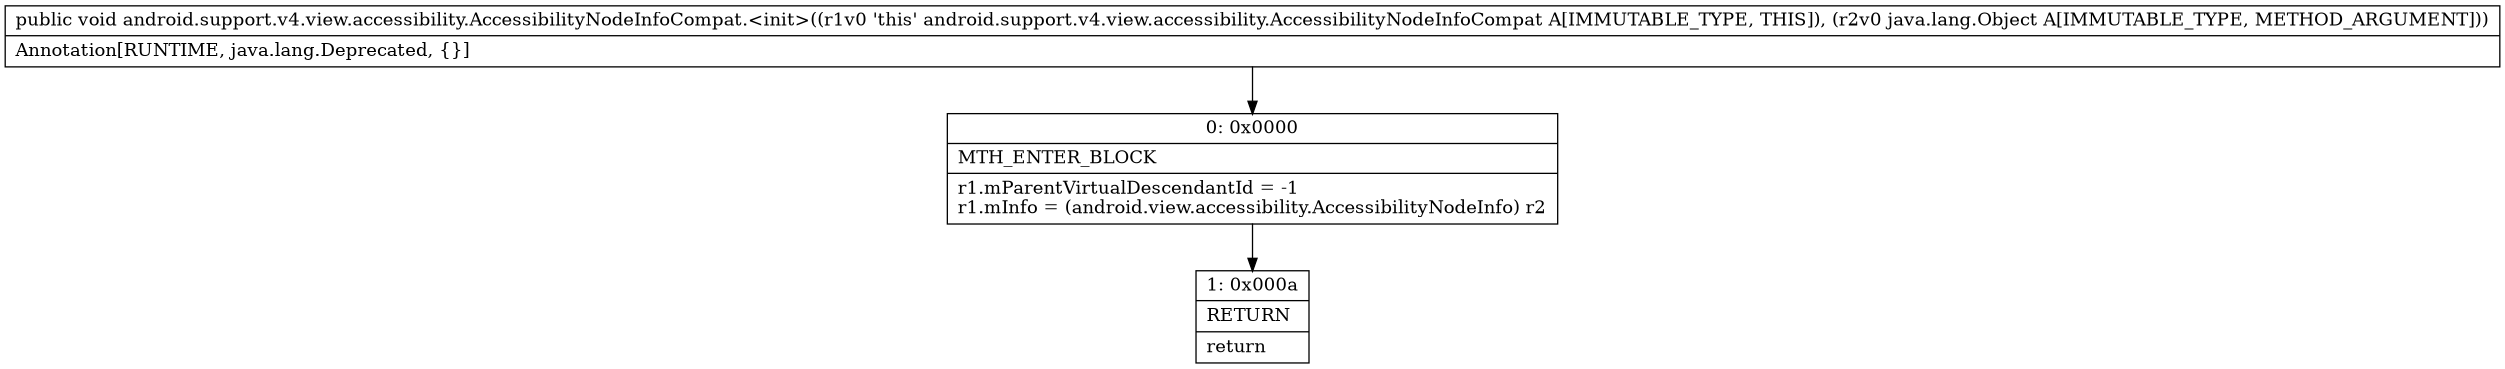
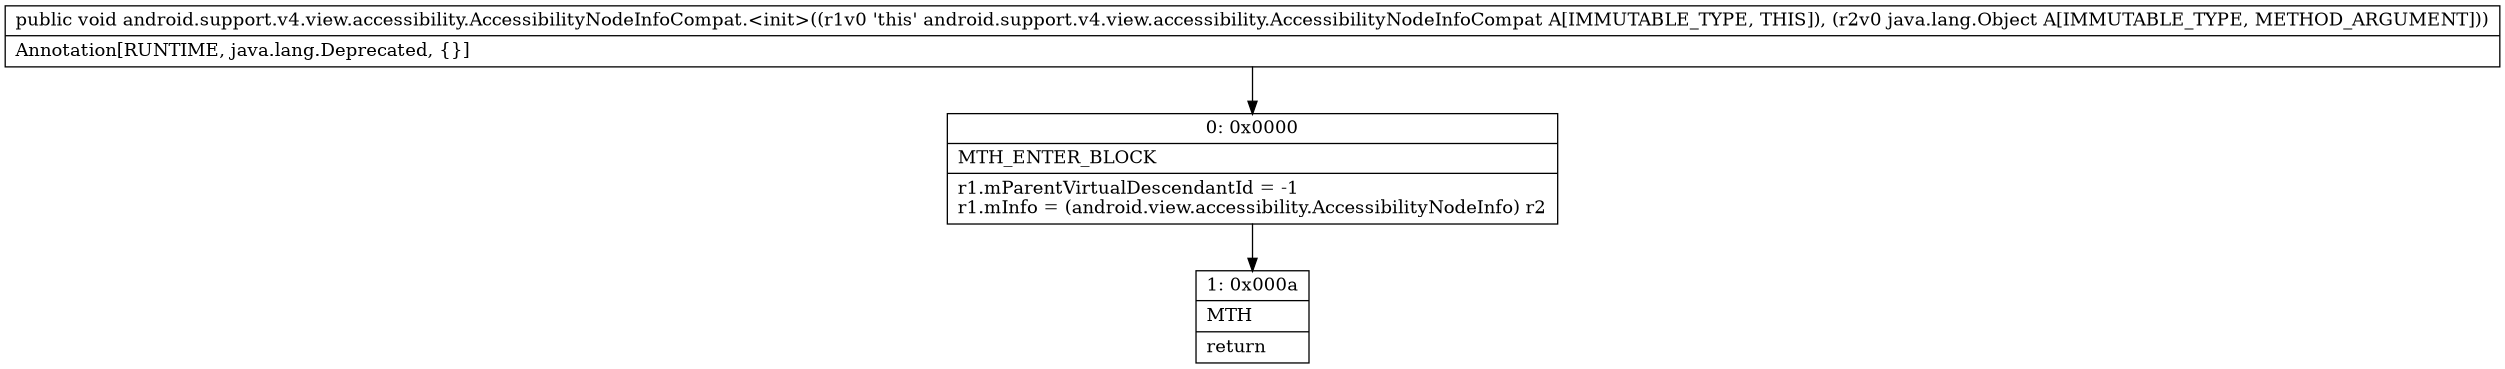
(1249, 316) -> (1230, 316)
